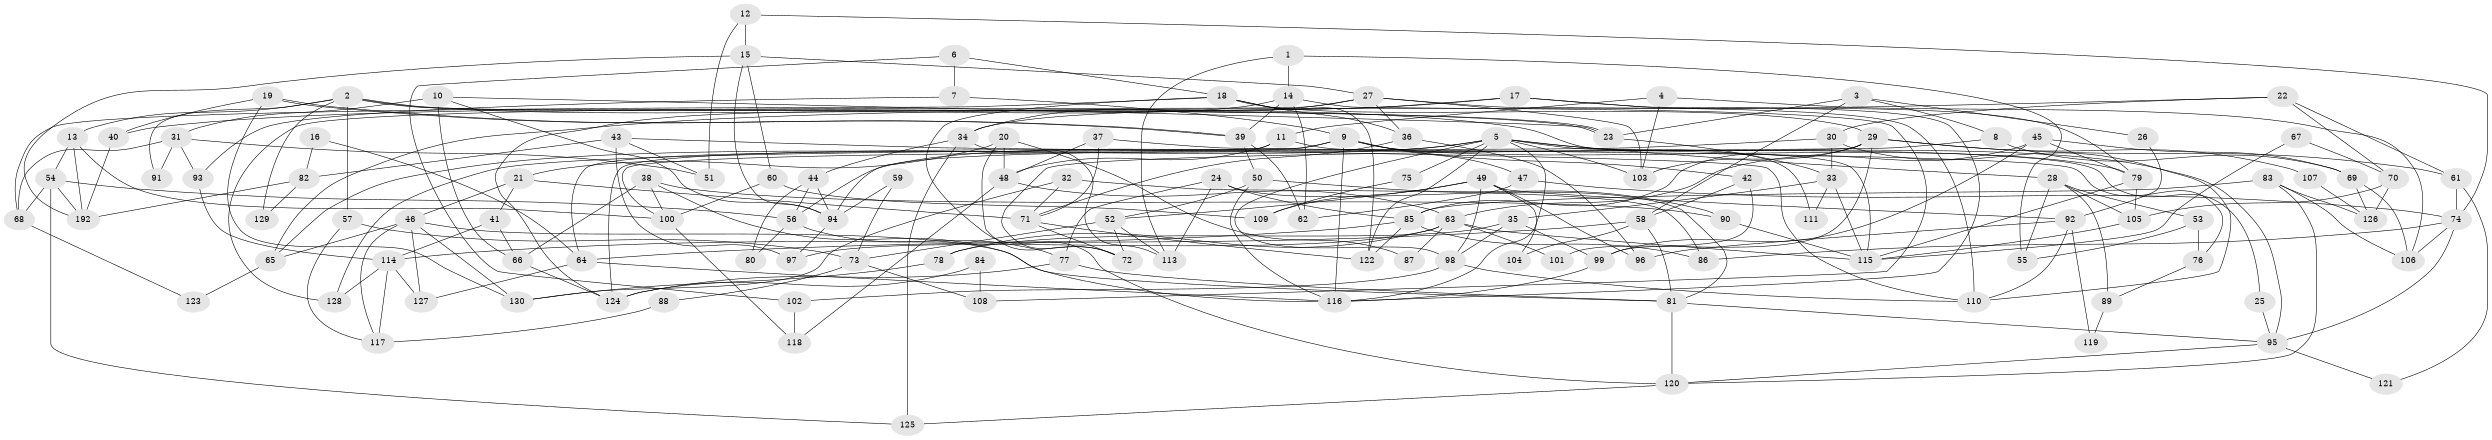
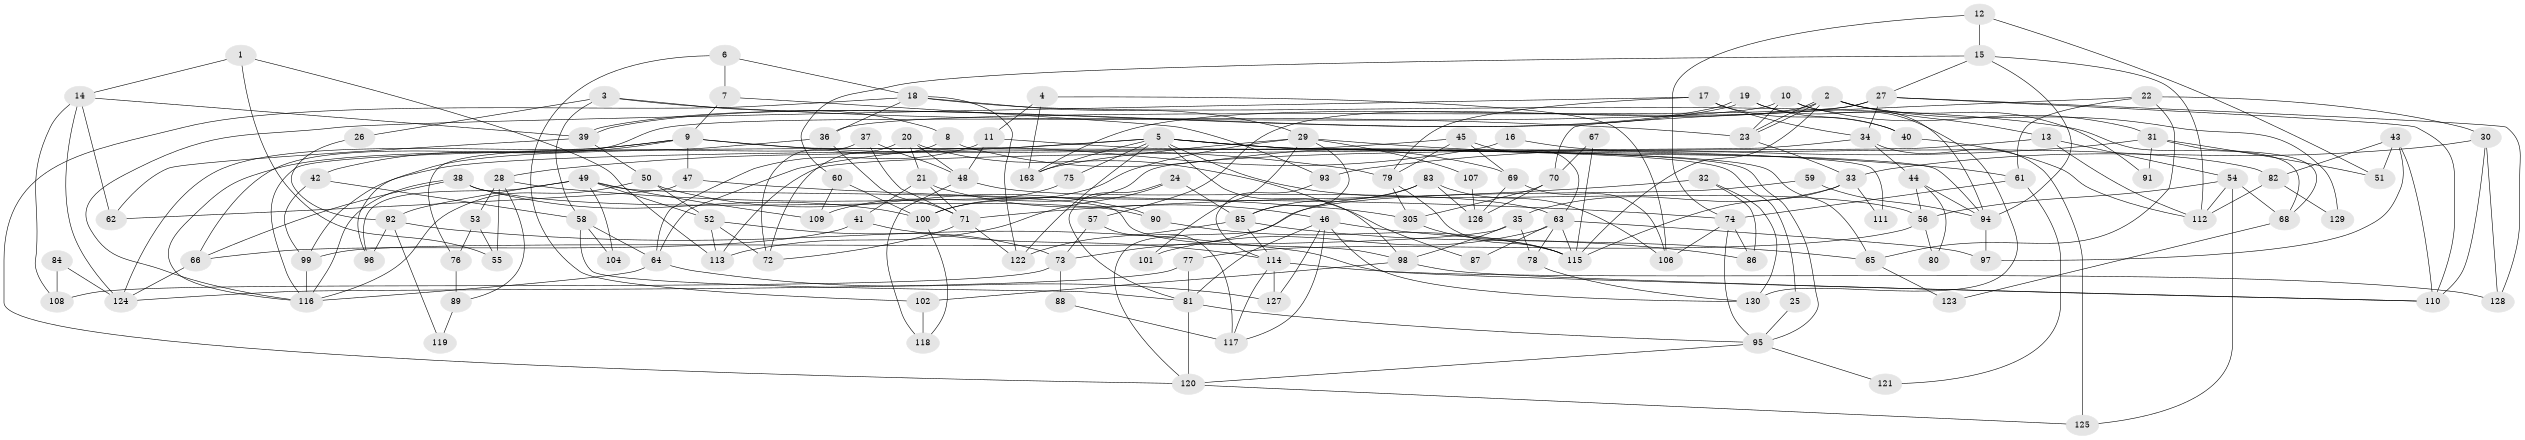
(1640, 179) -> (1027, 179)
(1158, 192) -> none
(83, 220) -> (2200, 220)
(2134, 220) -> (1411, 220)
